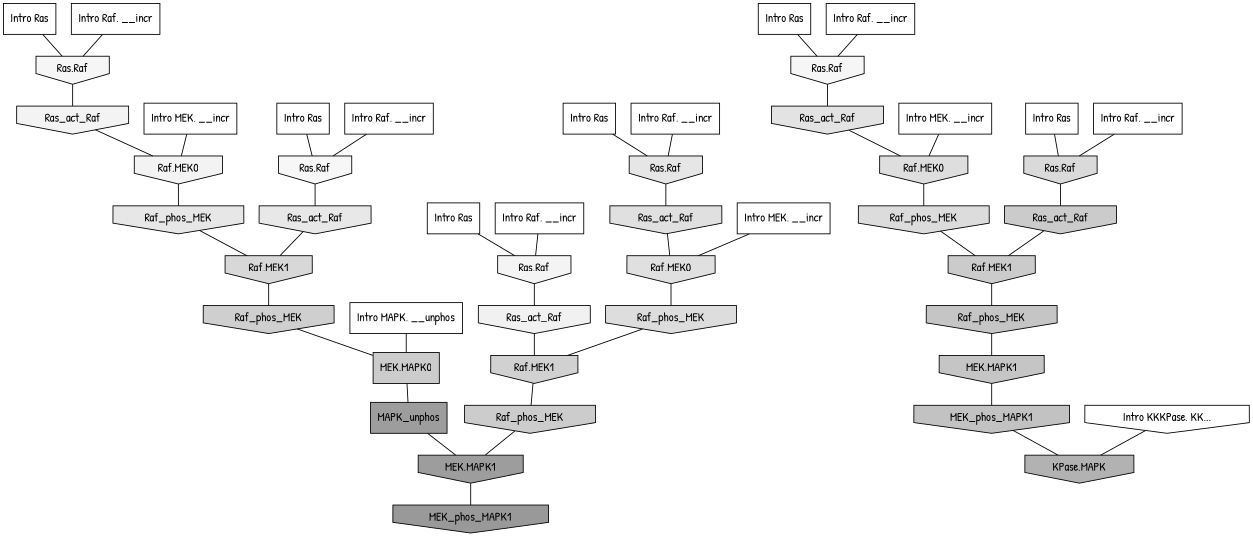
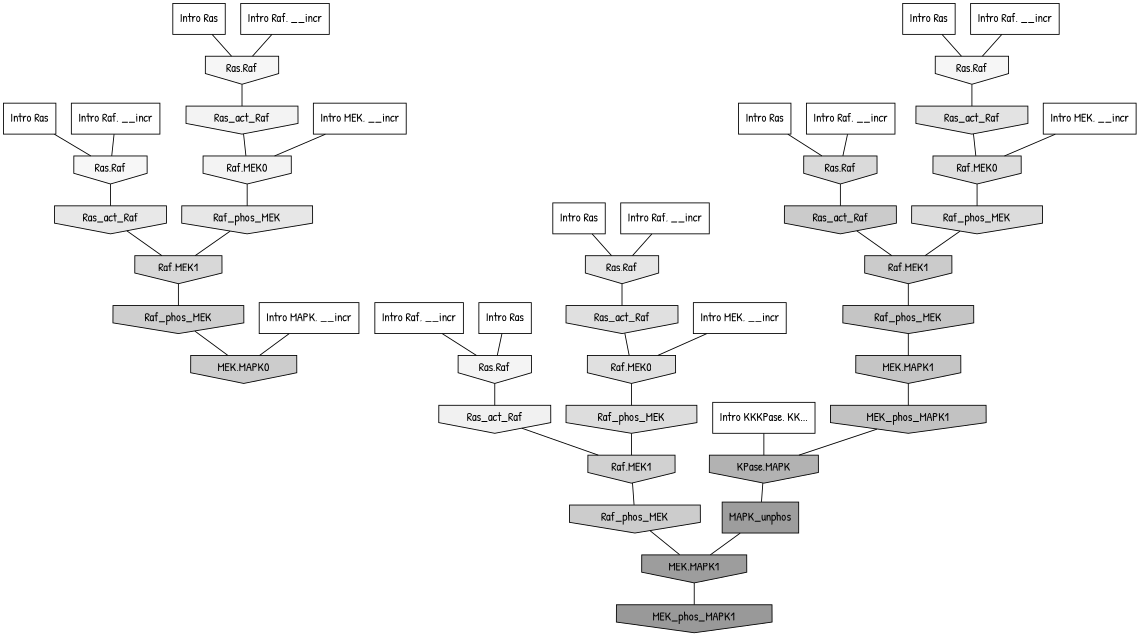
(406, 318) -> (309, 318)
(406, 368) -> (244, 368)
(408, 393) -> (762, 492)
(1167, 418) -> (764, 418)
